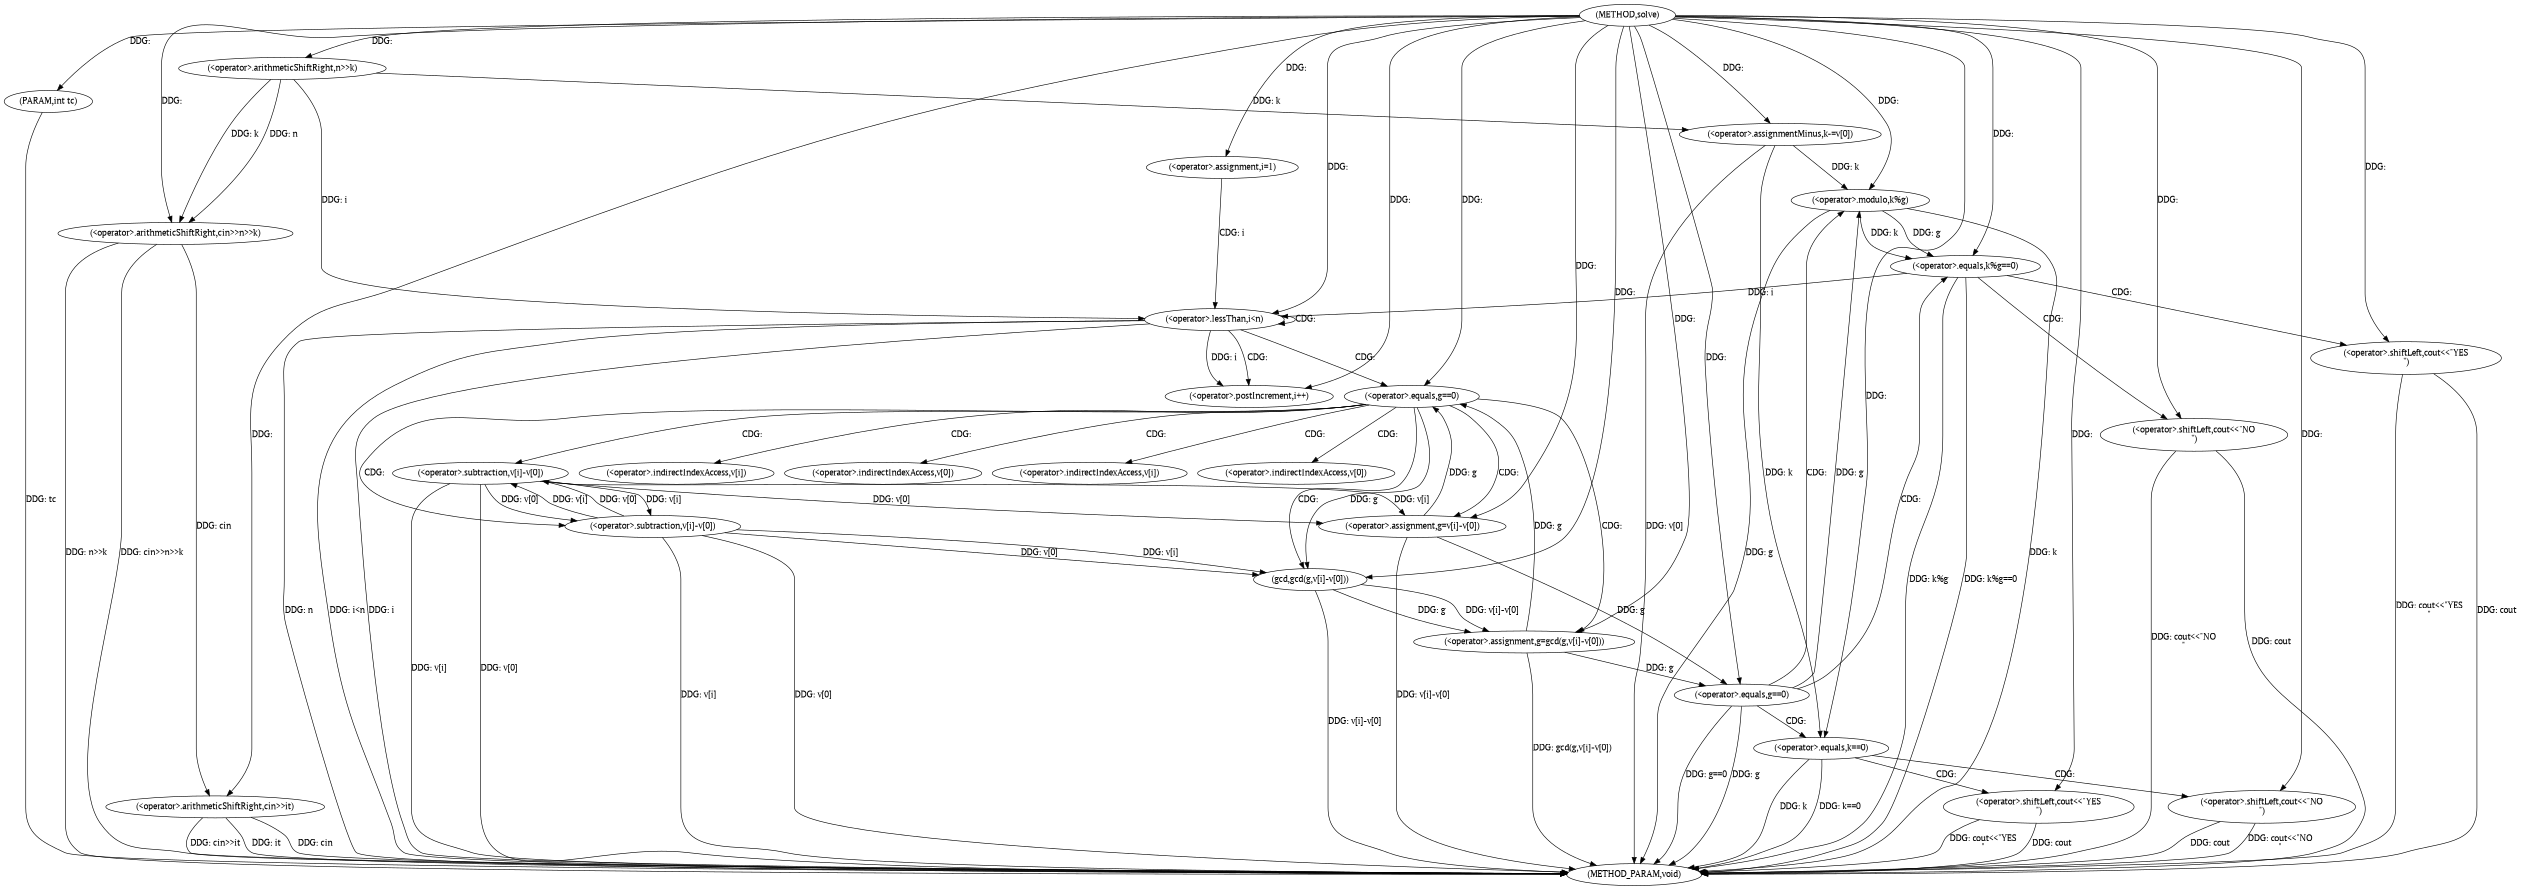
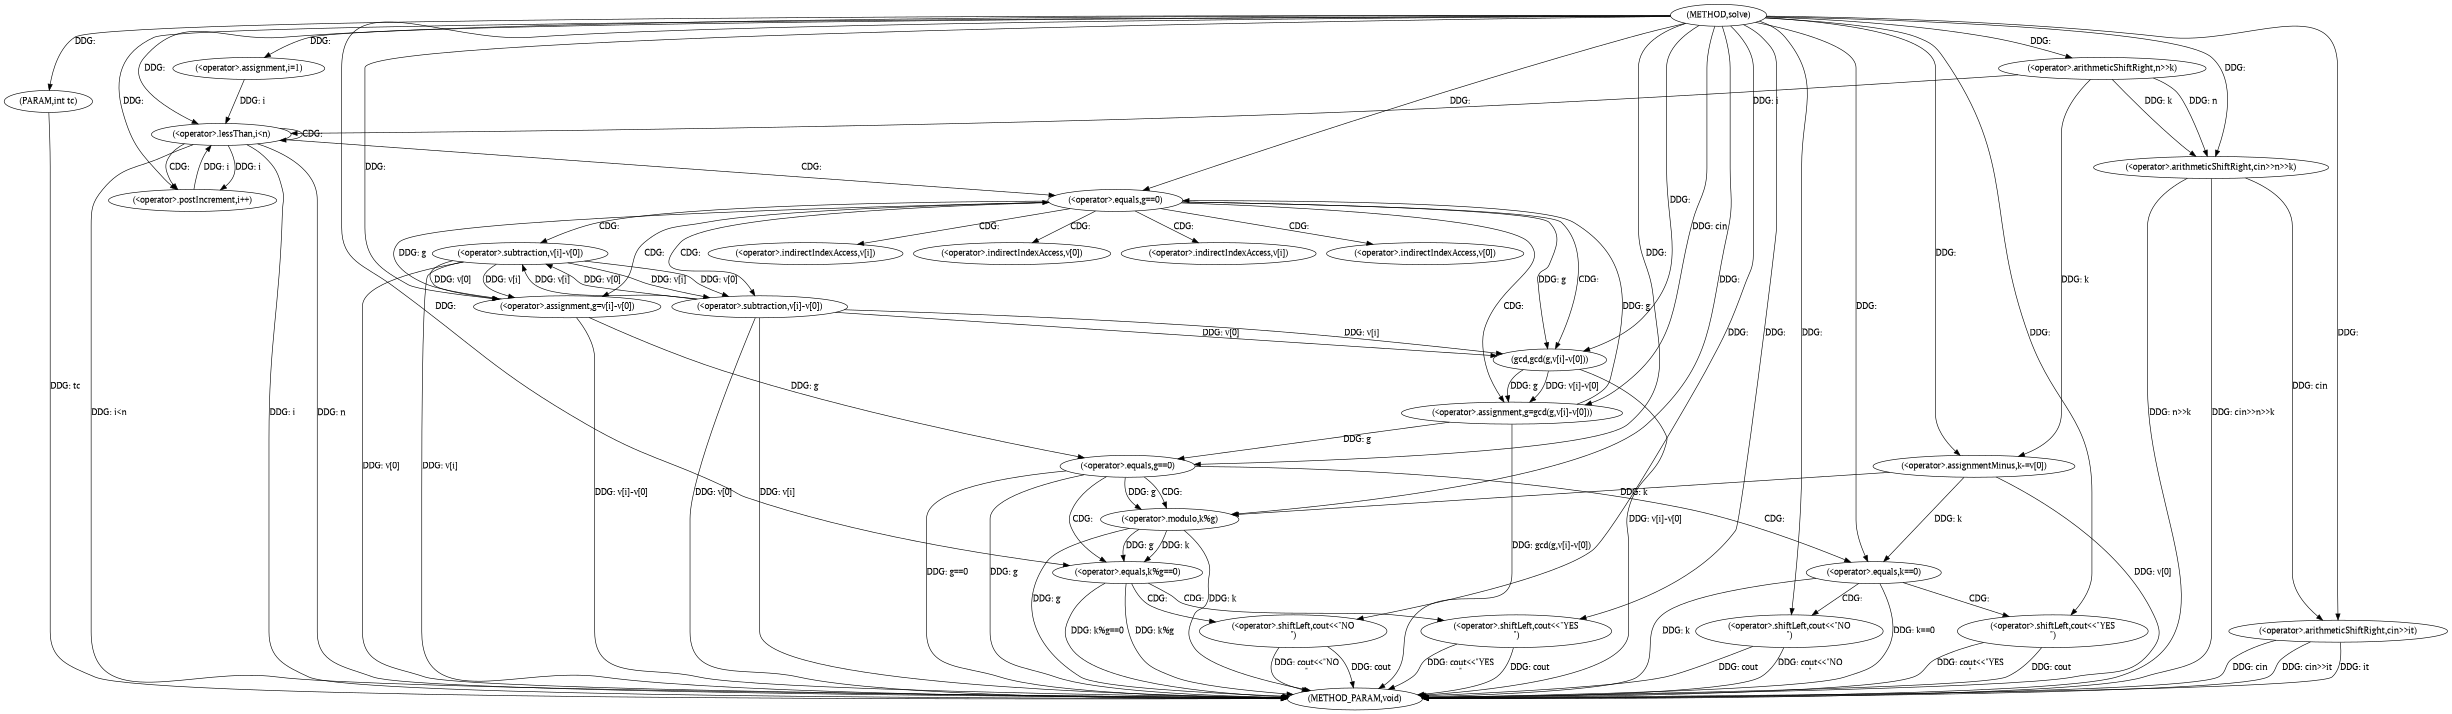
(1232, 233) -> (253, 101)
(1598, 301) -> (199, 169)
(1686, 320) -> (1710, 227)
